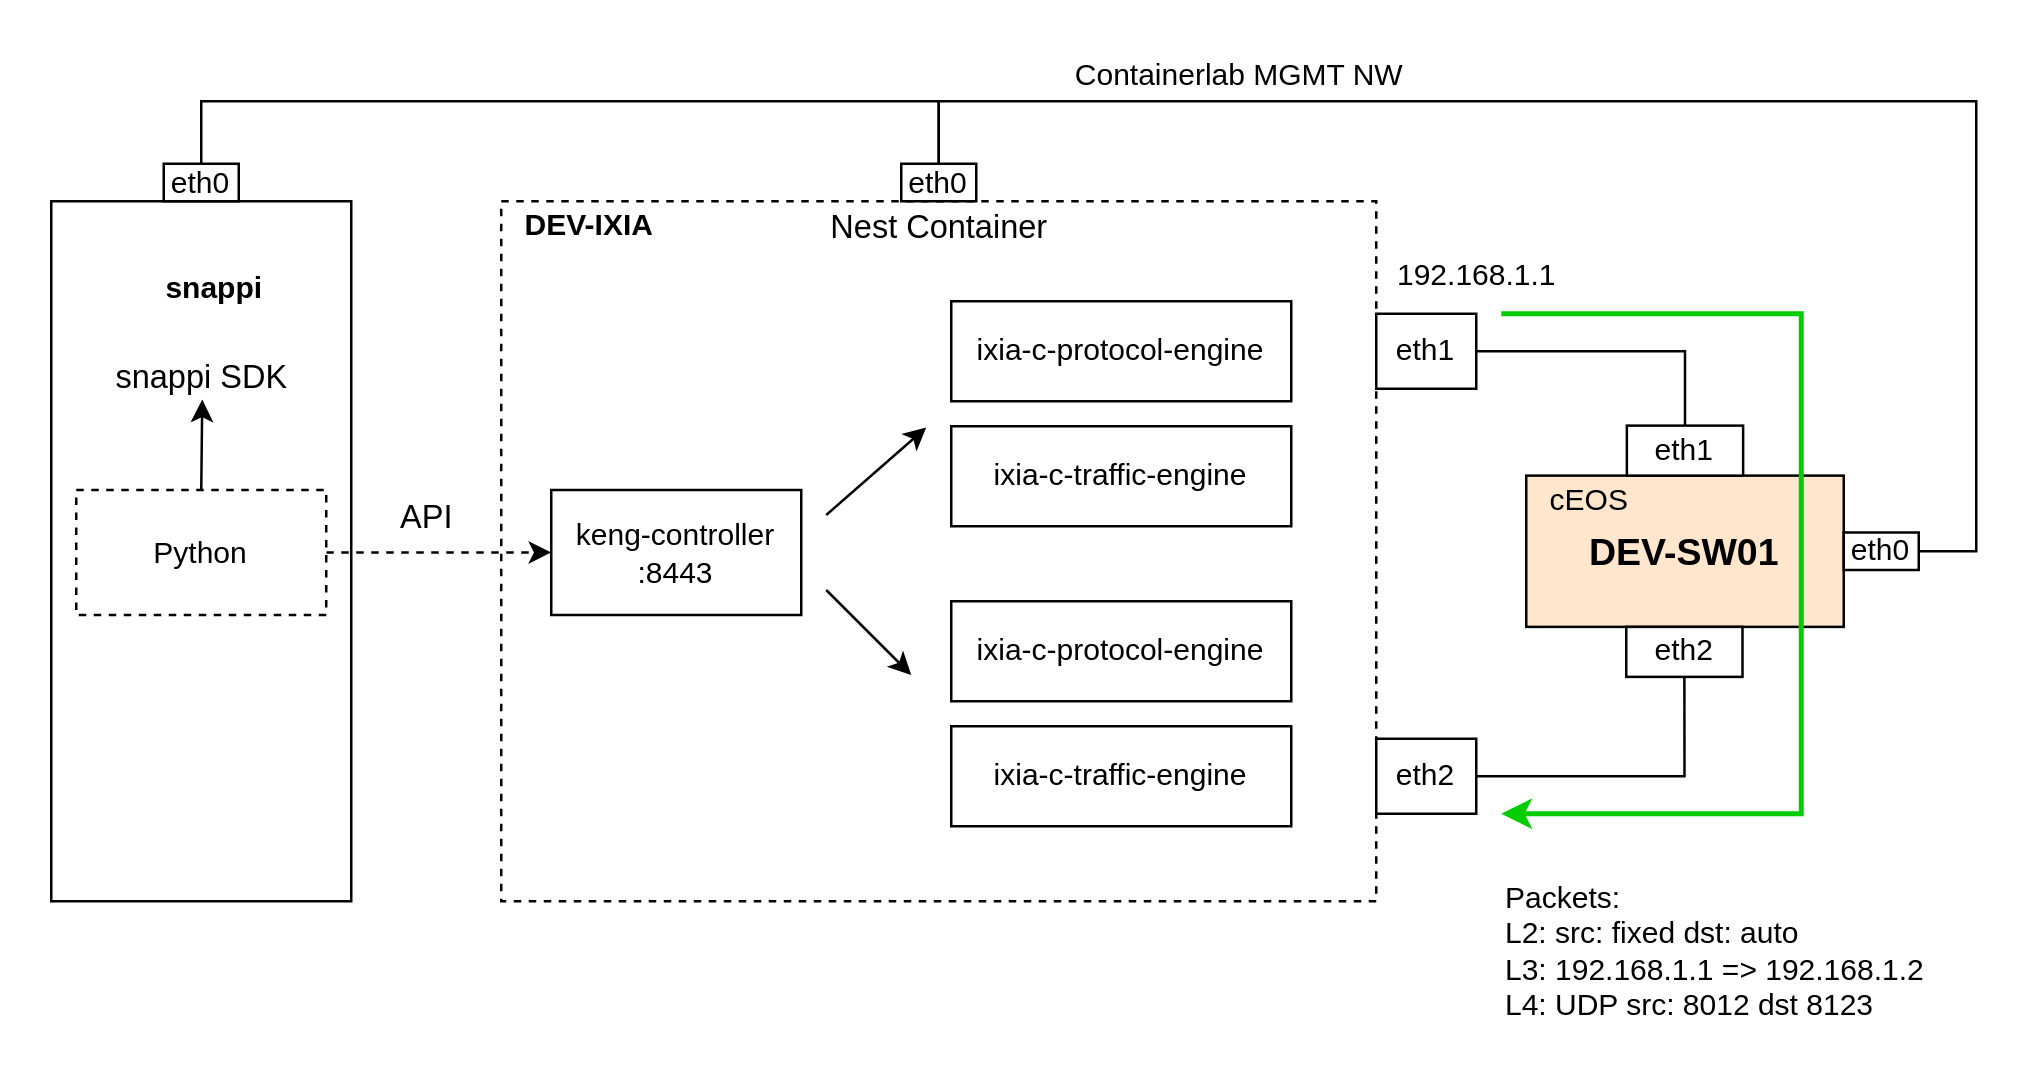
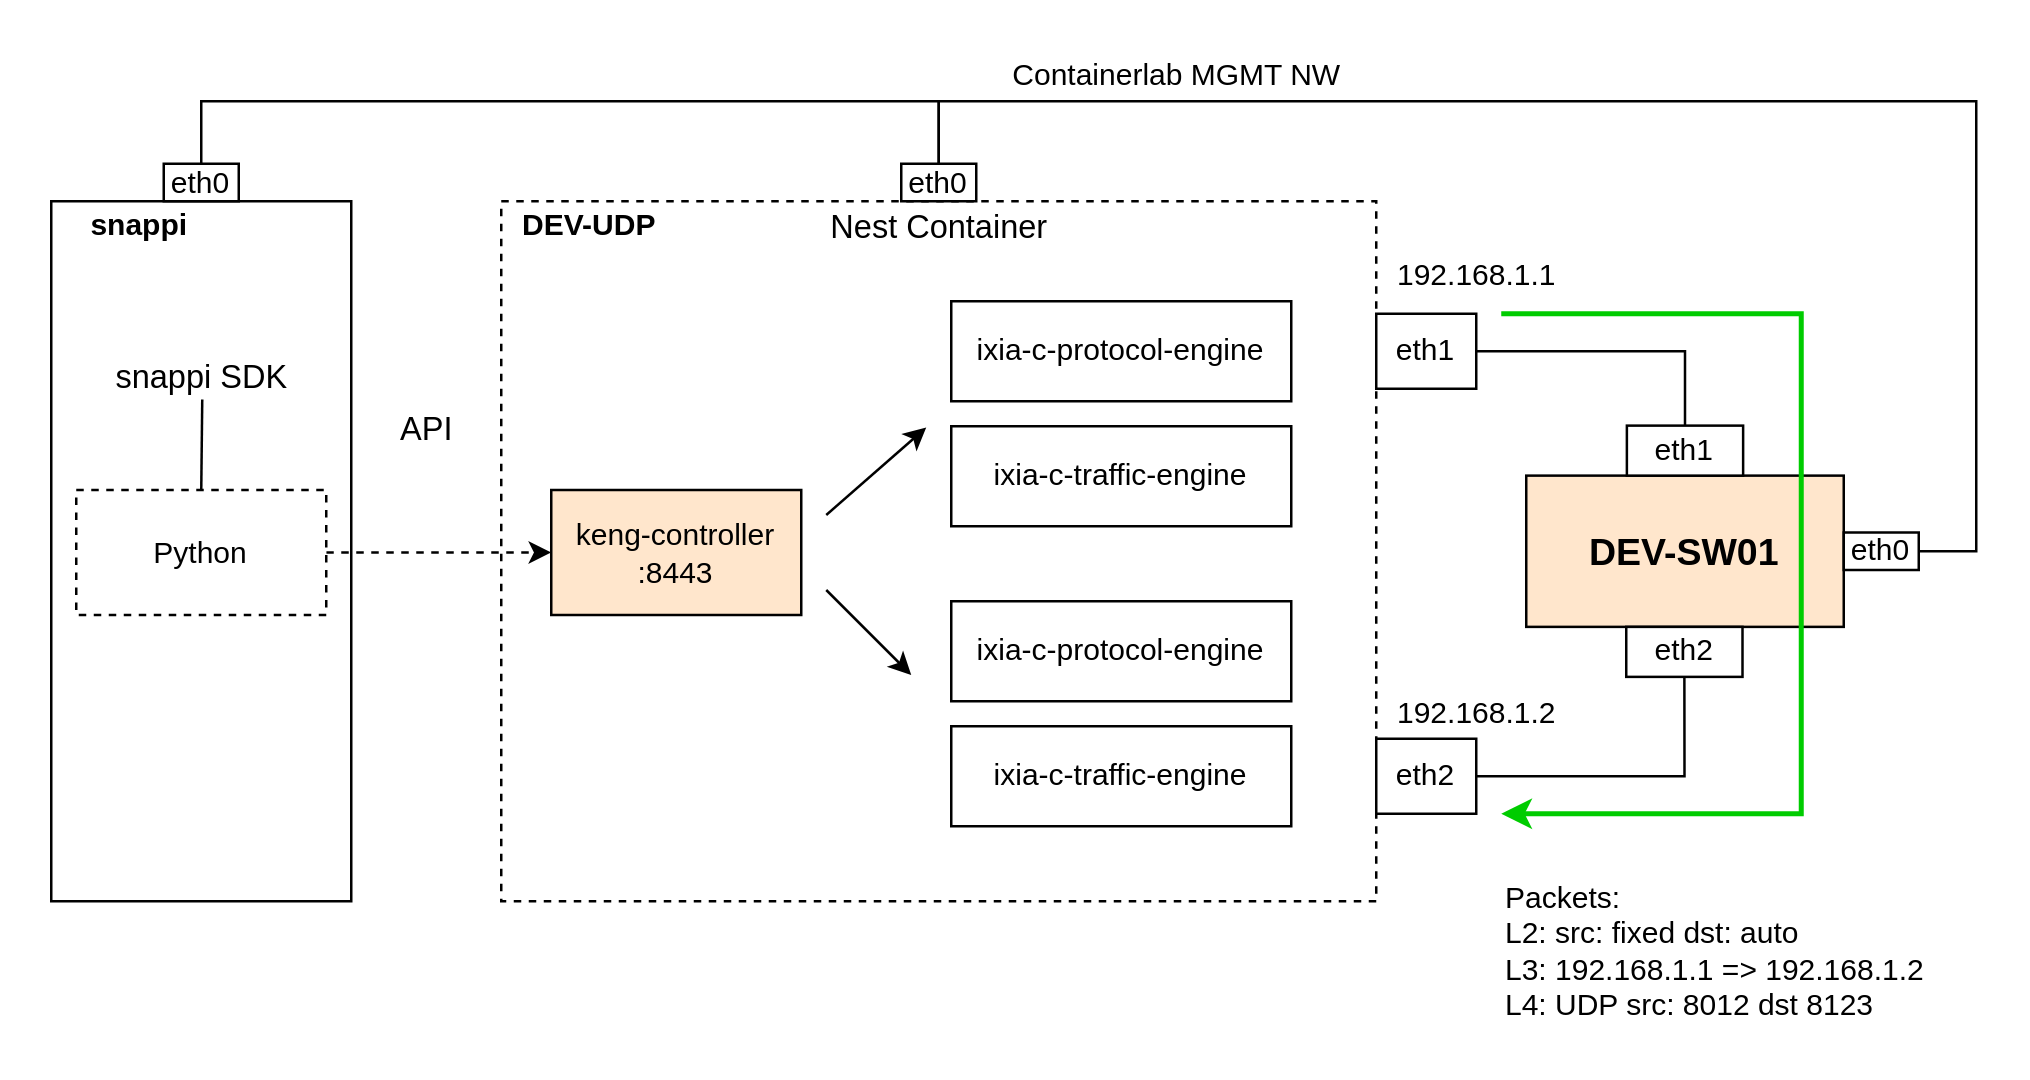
(1239, 76) -> (1176, 76)
(590, 226) -> (590, 226)
(214, 289) -> (139, 226)
(202, 418) -> (202, 410)
(1589, 501) -> none
(426, 515) -> (426, 428)
(676, 553) -> (676, 553)
none -> (1476, 714)
